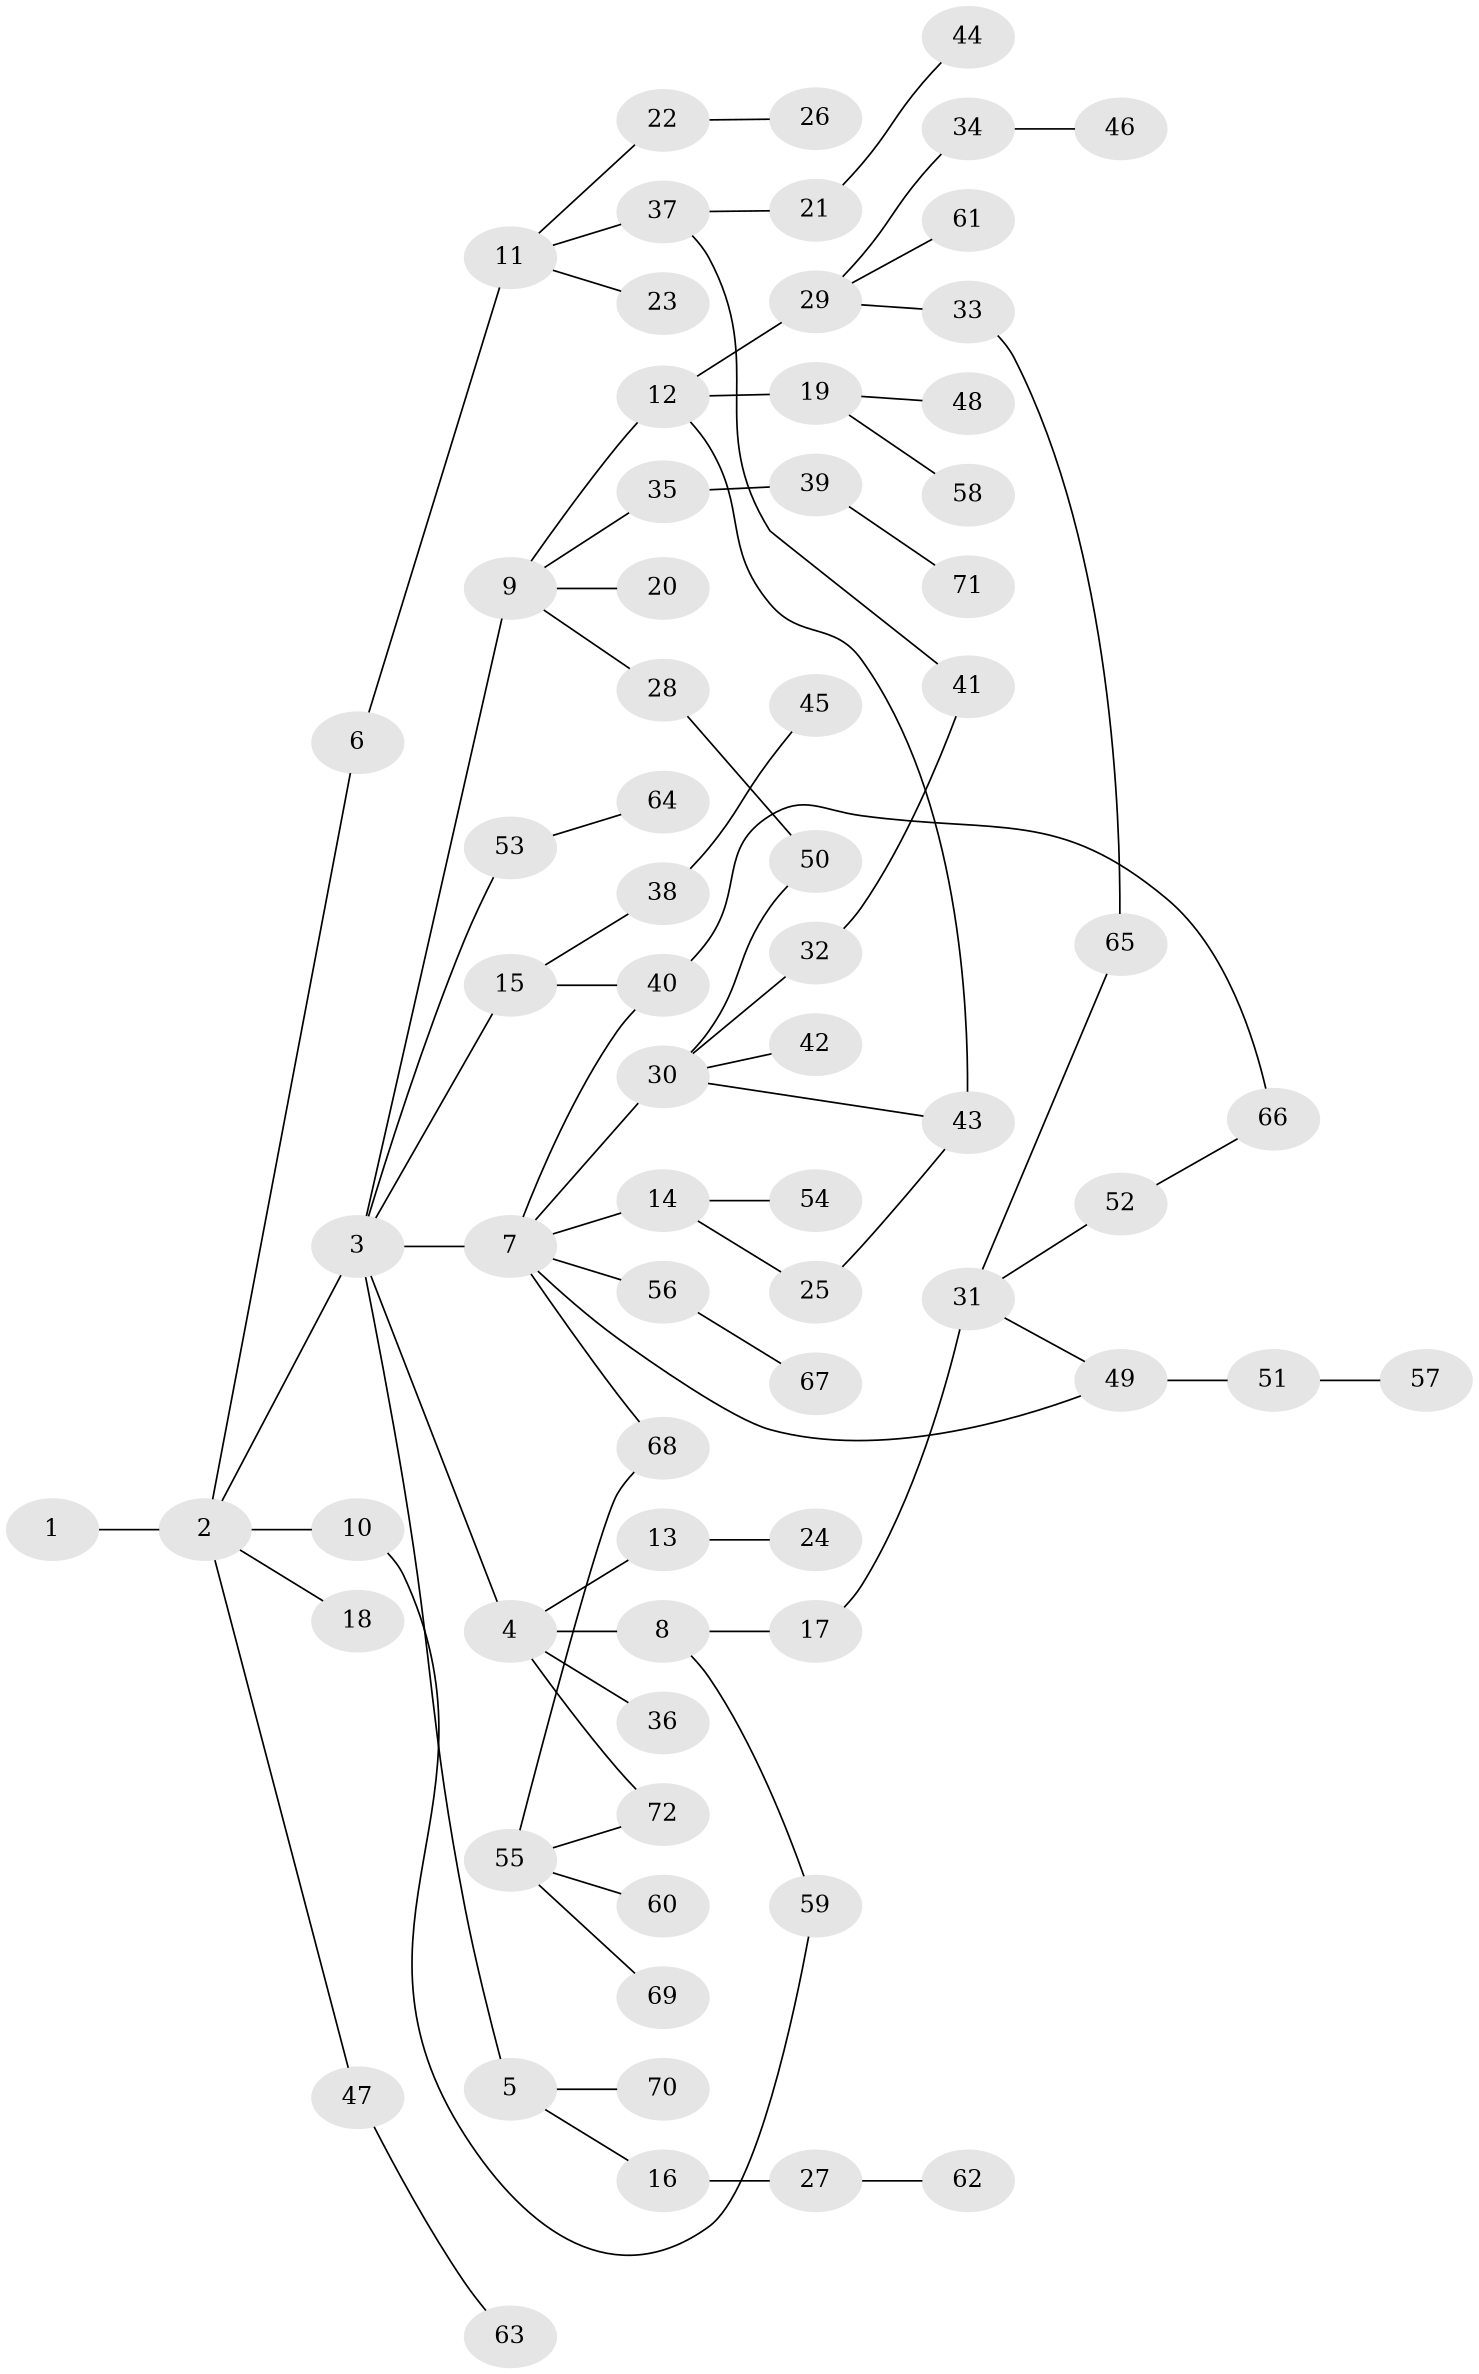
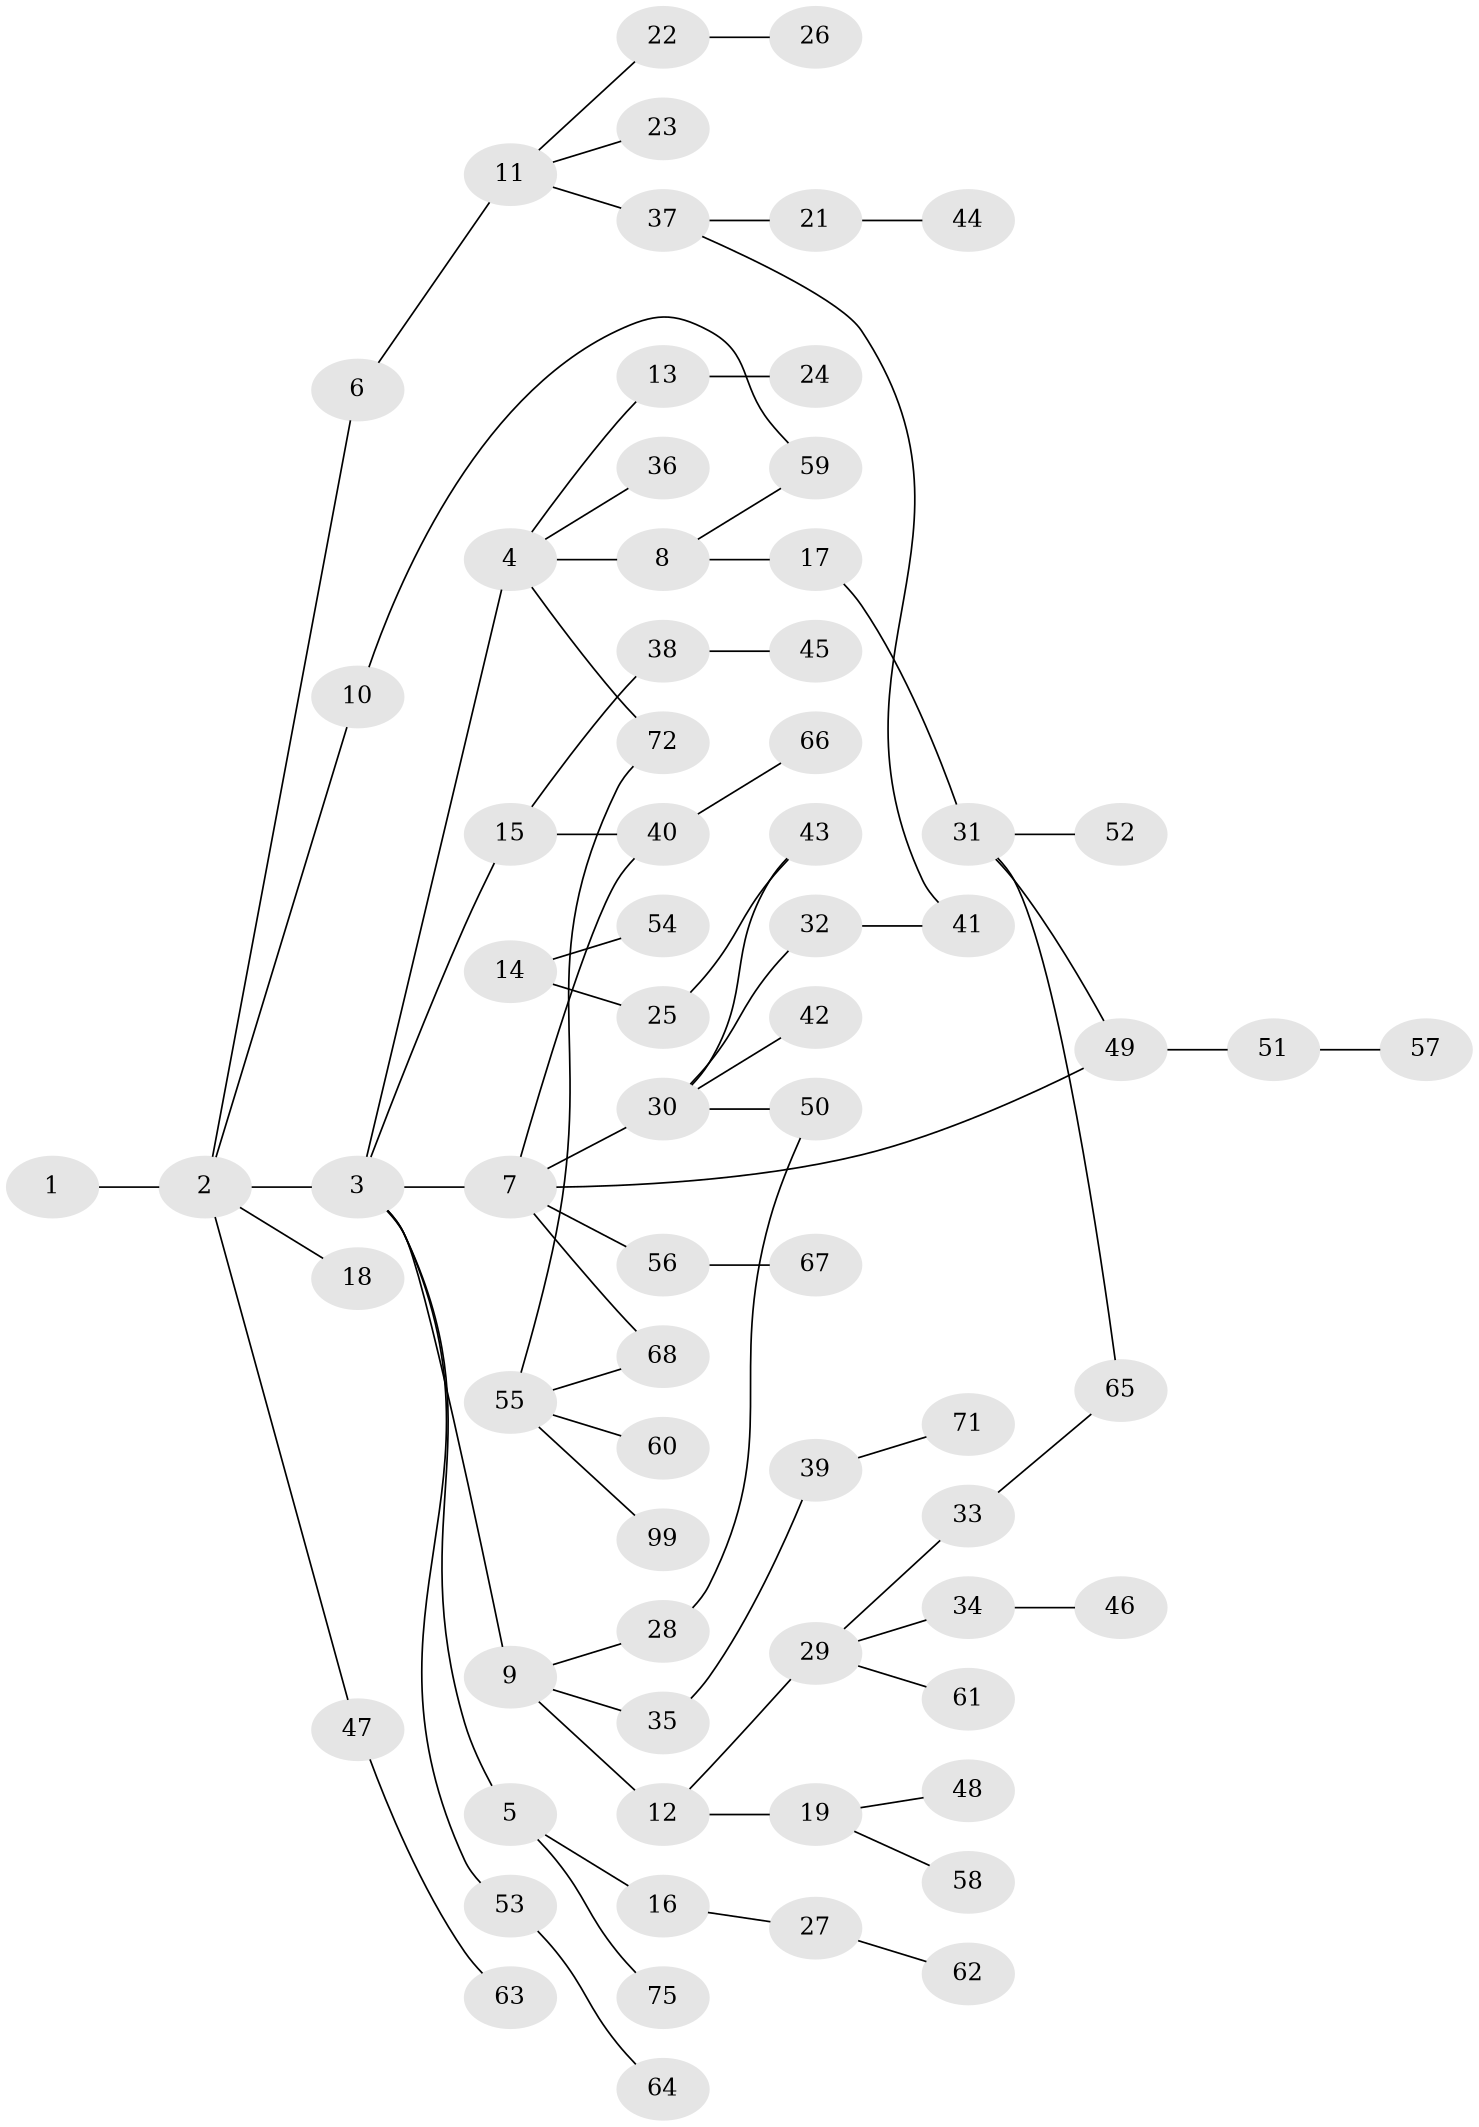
(663, 588) -> none
(897, 720) -> none
(1197, 1162) -> none
(587, 1223) -> none
(663, 1998) -> (663, 1540)
(663, 2089) -> (663, 1998)
